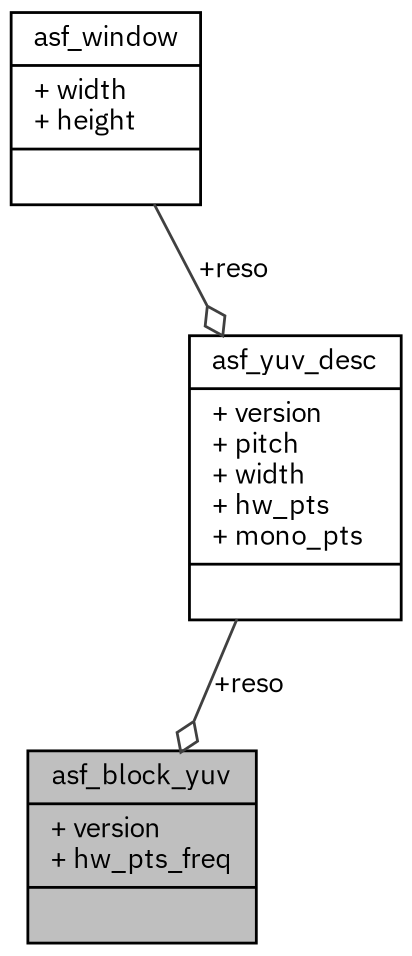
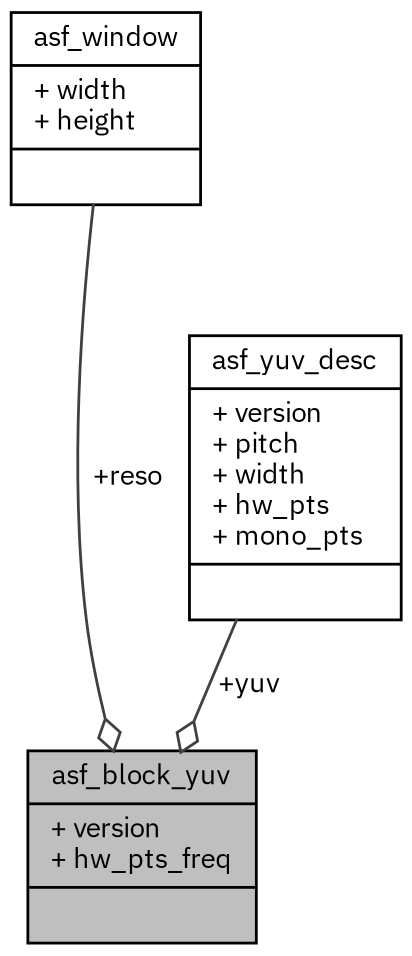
(181, 255) -> (78, 462)
(247, 685) -> (247, 685)
